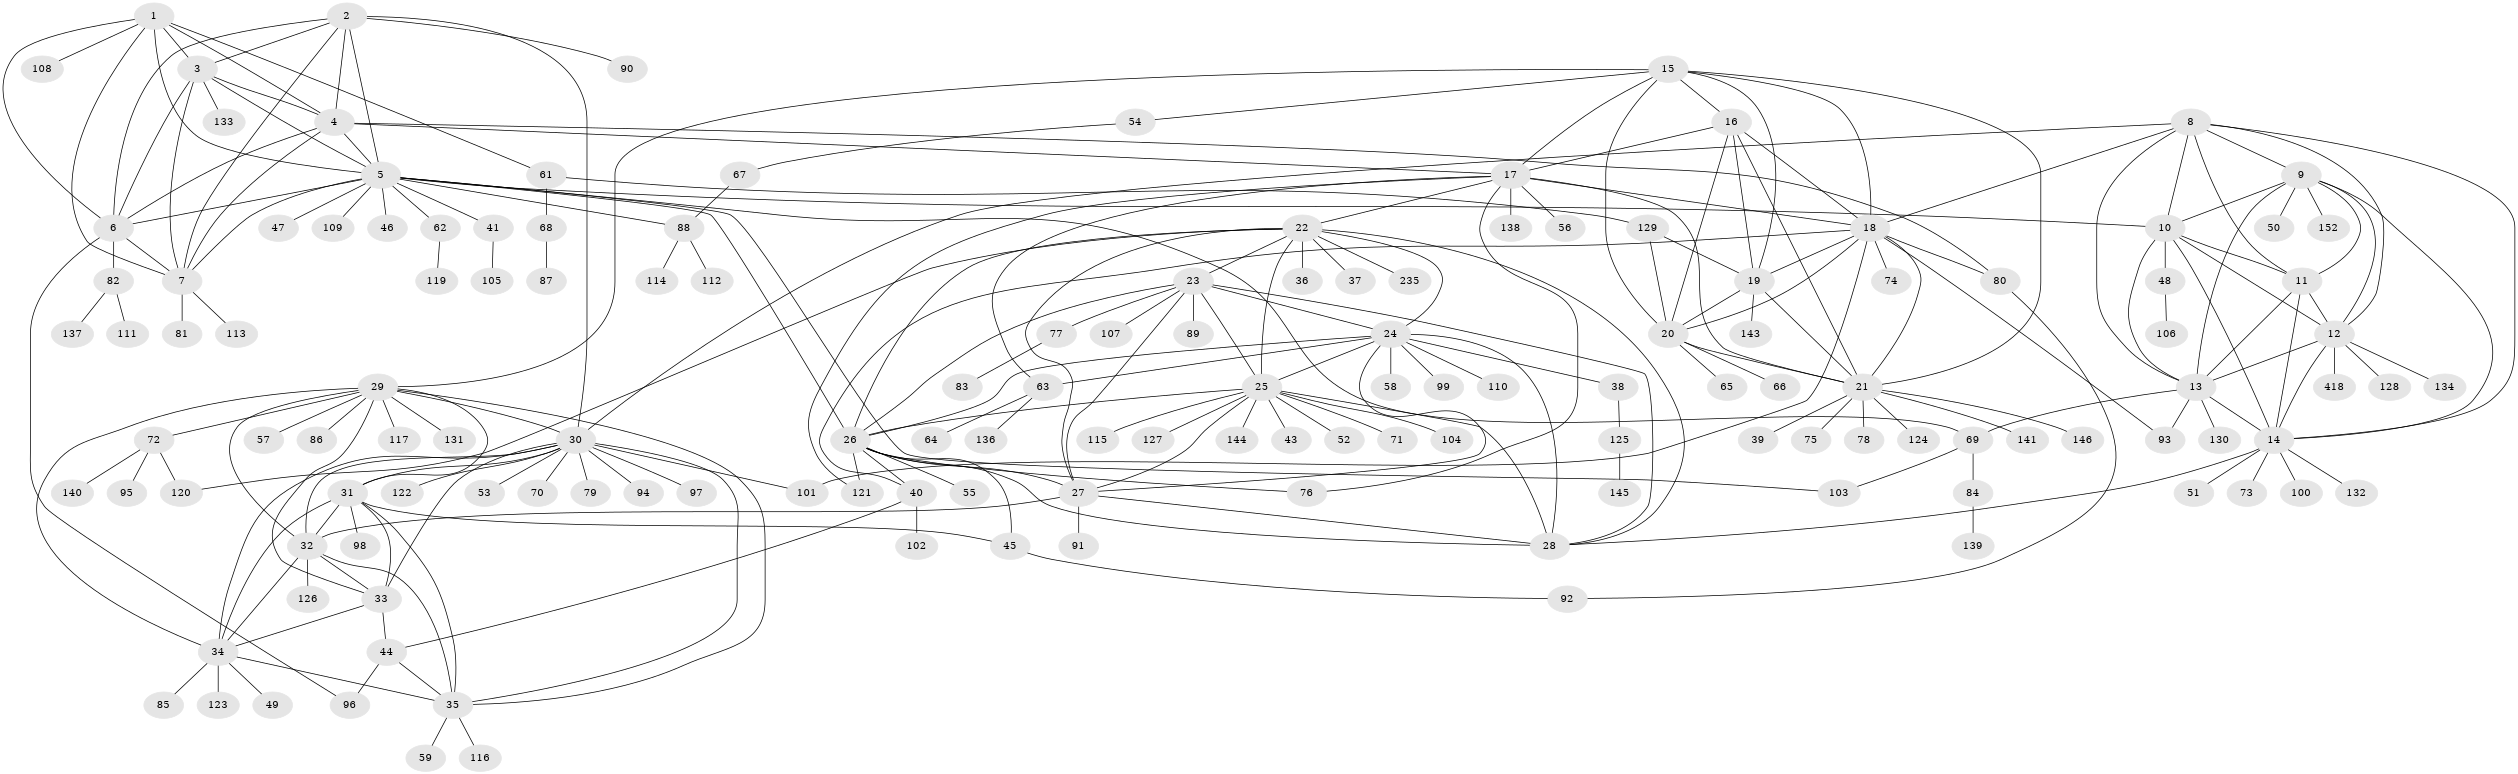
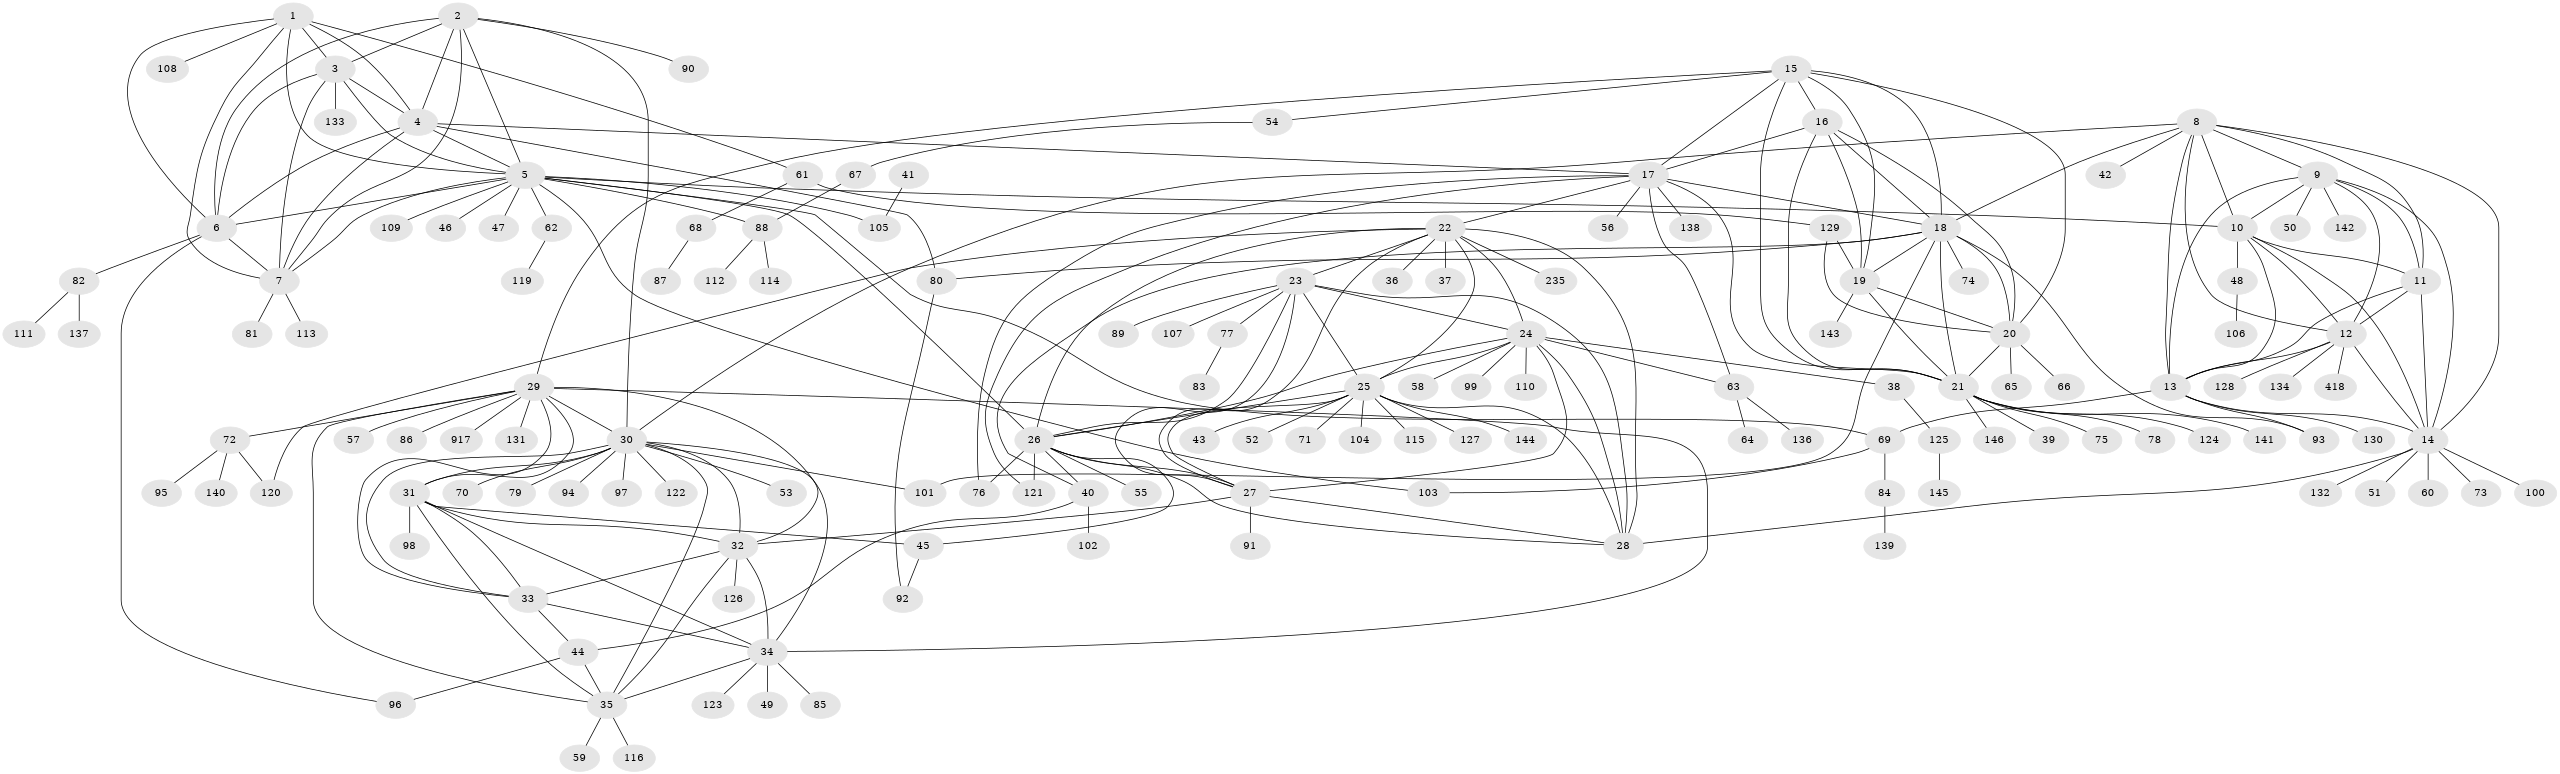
none -> (2106, 175)
(438, 201) -> (713, 190)
(2329, 228) -> (2345, 228)
(399, 440) -> (461, 440)
none -> (2428, 493)
